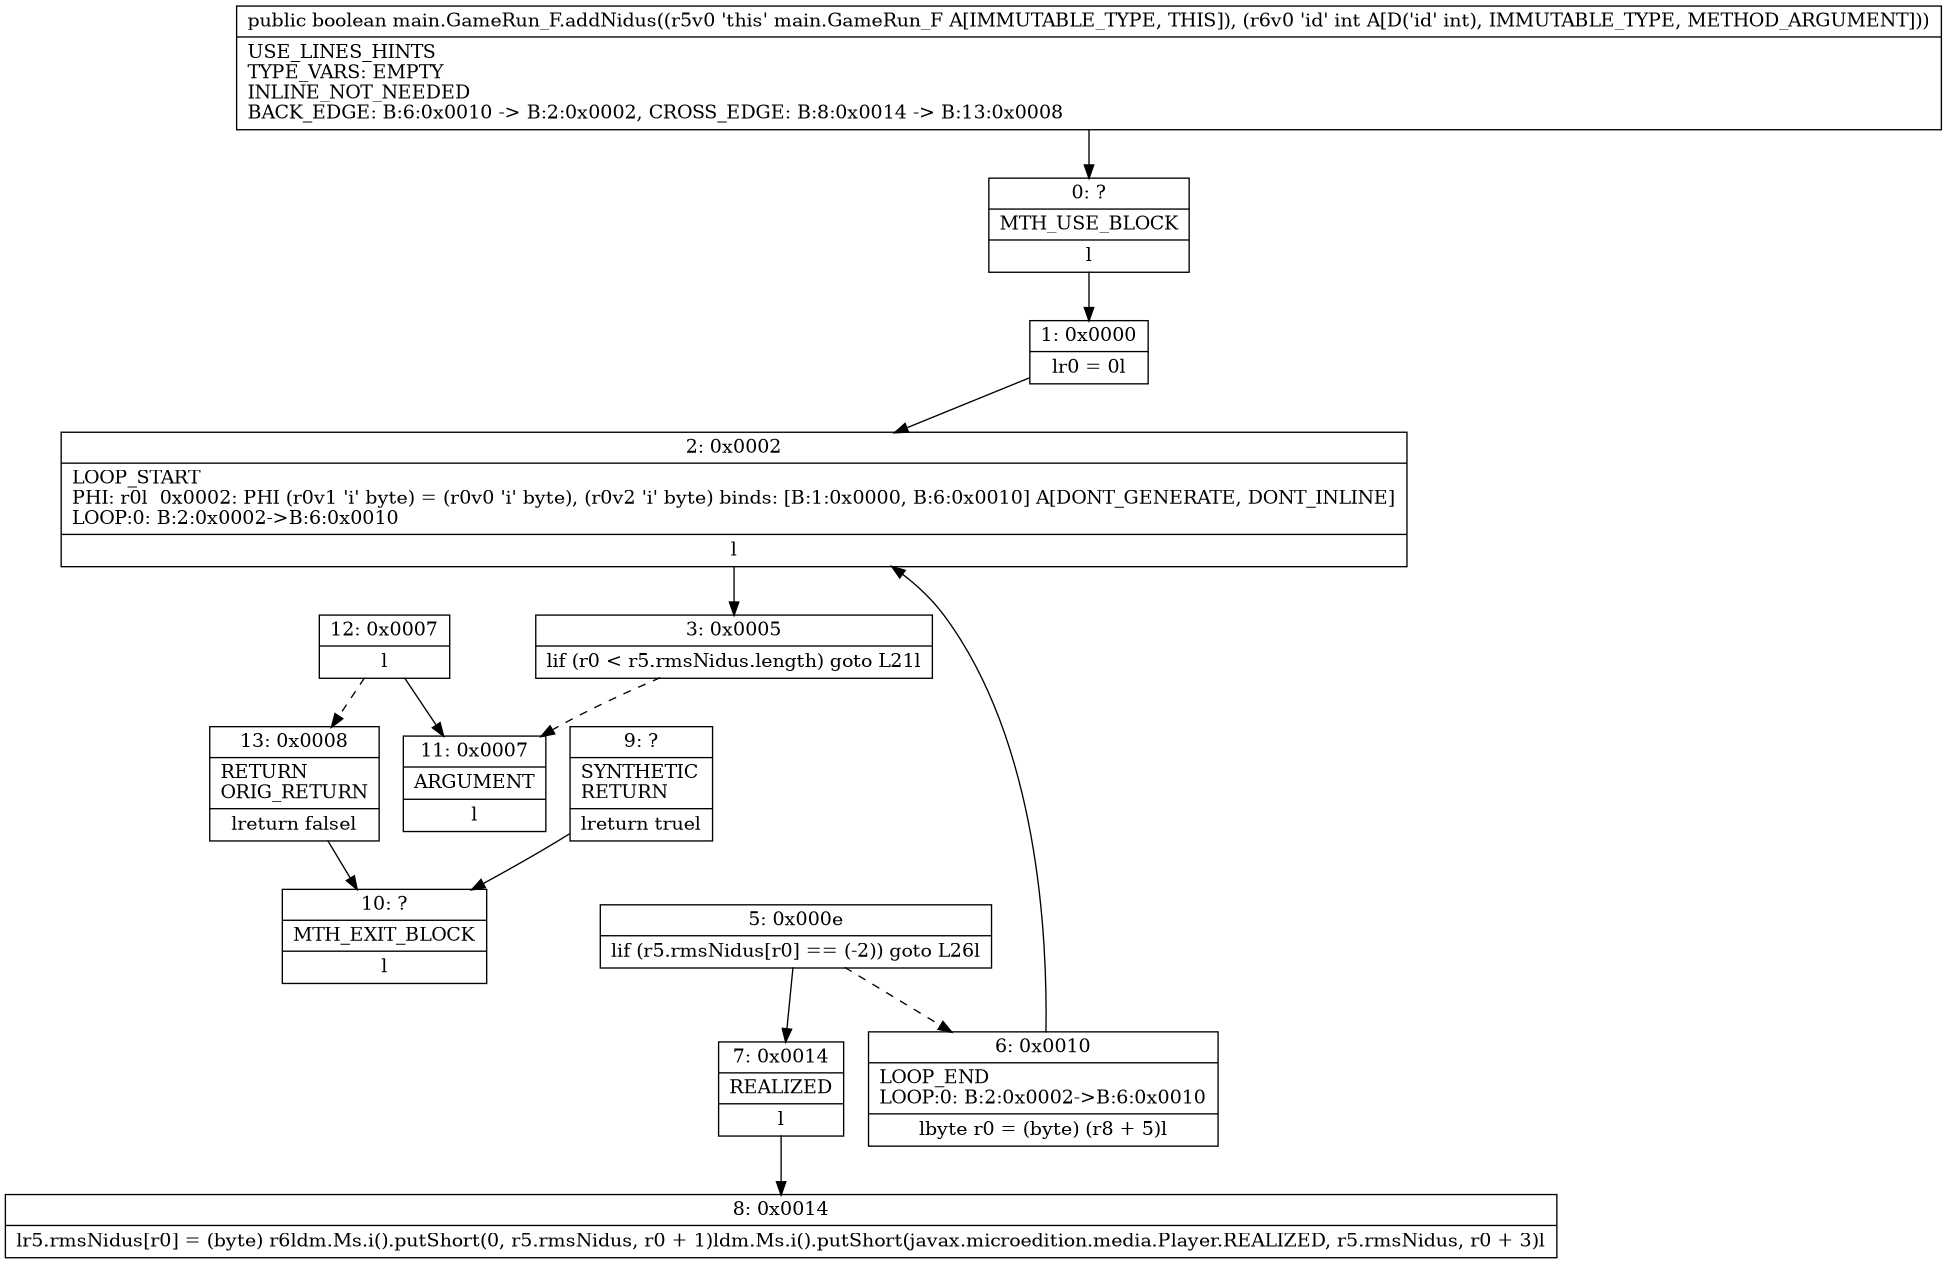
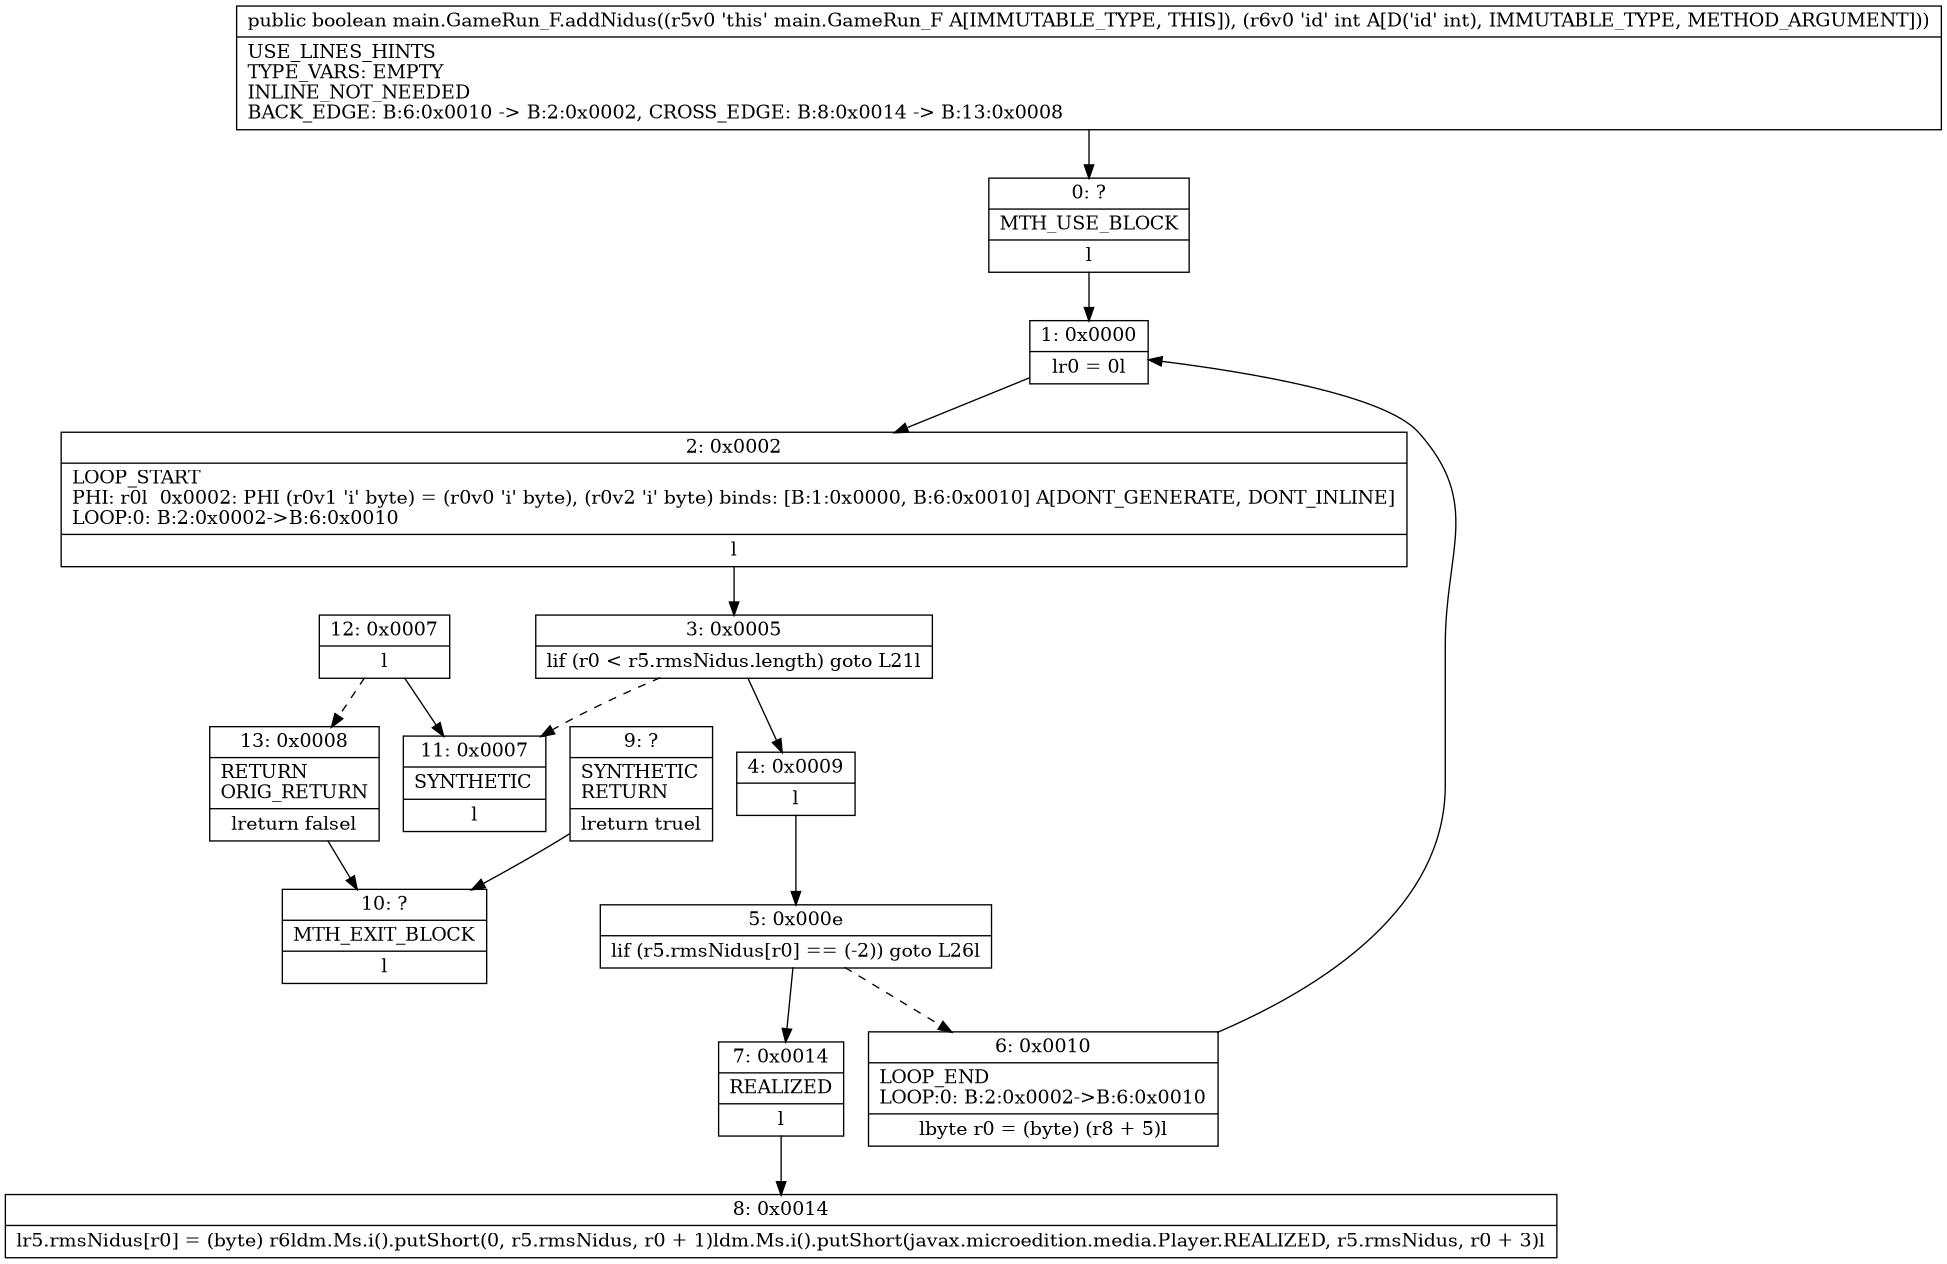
(475, 782) -> (473, 782)
none -> (796, 784)
(1020, 787) -> (1445, 647)
